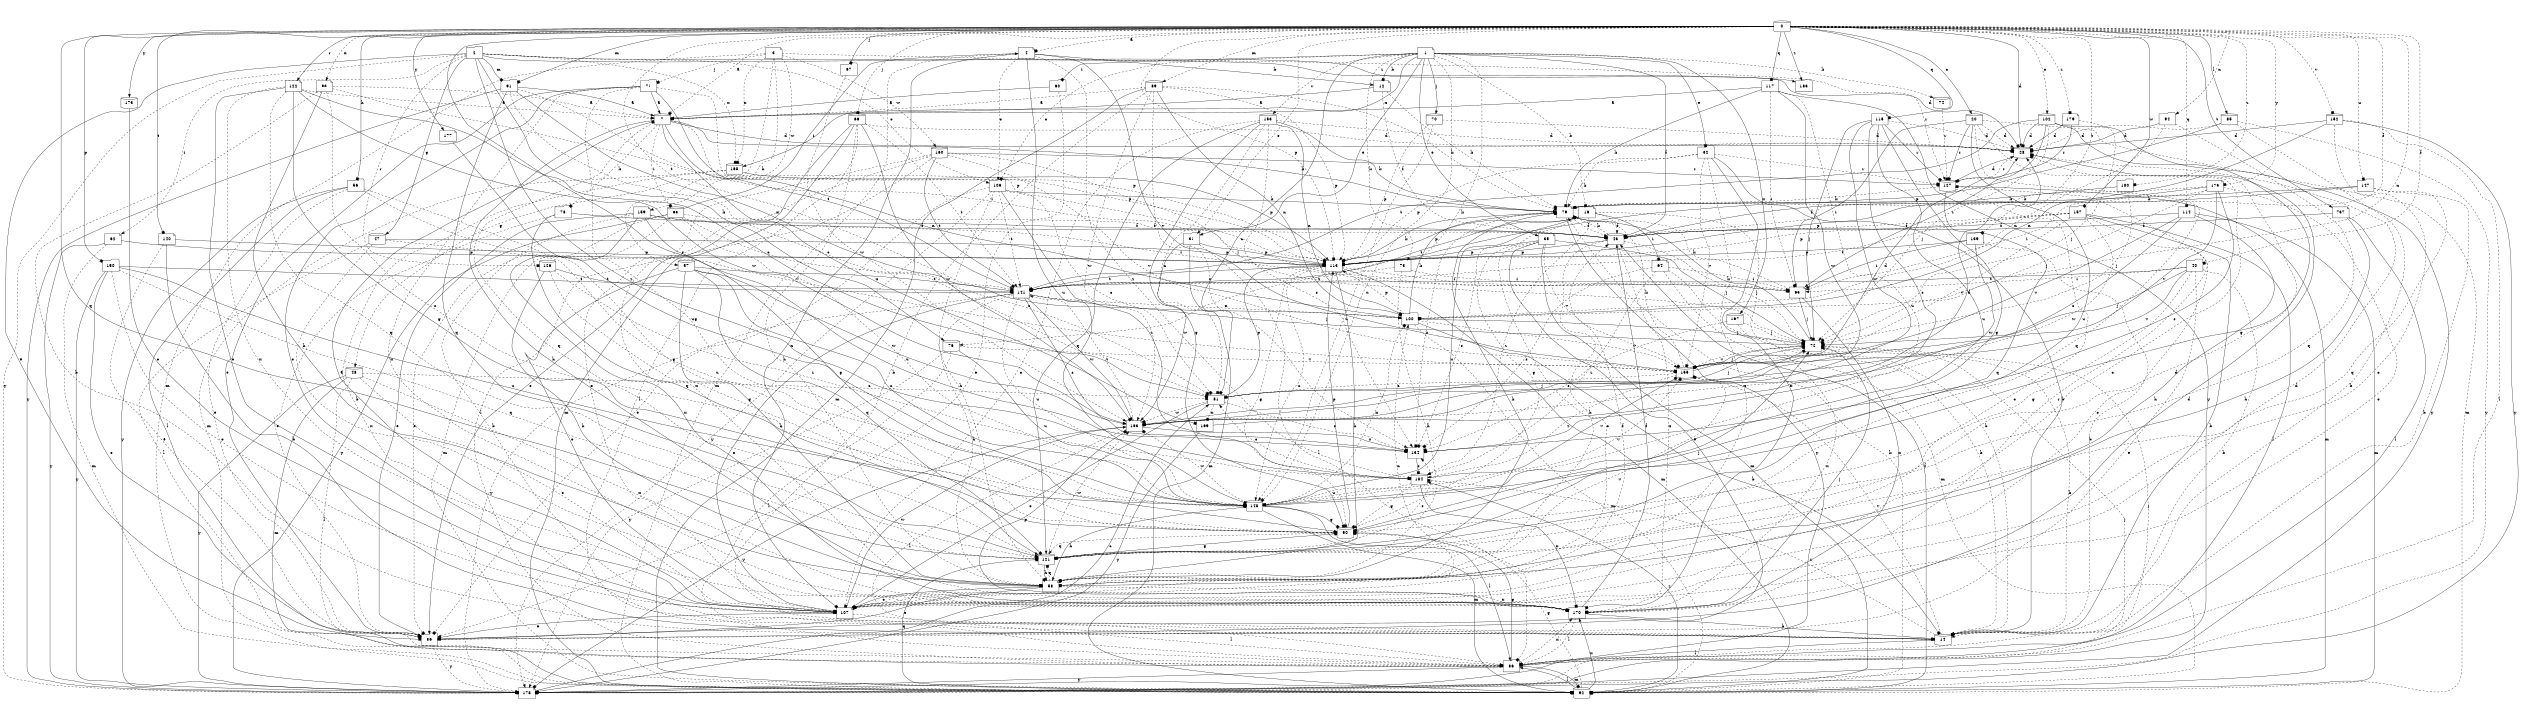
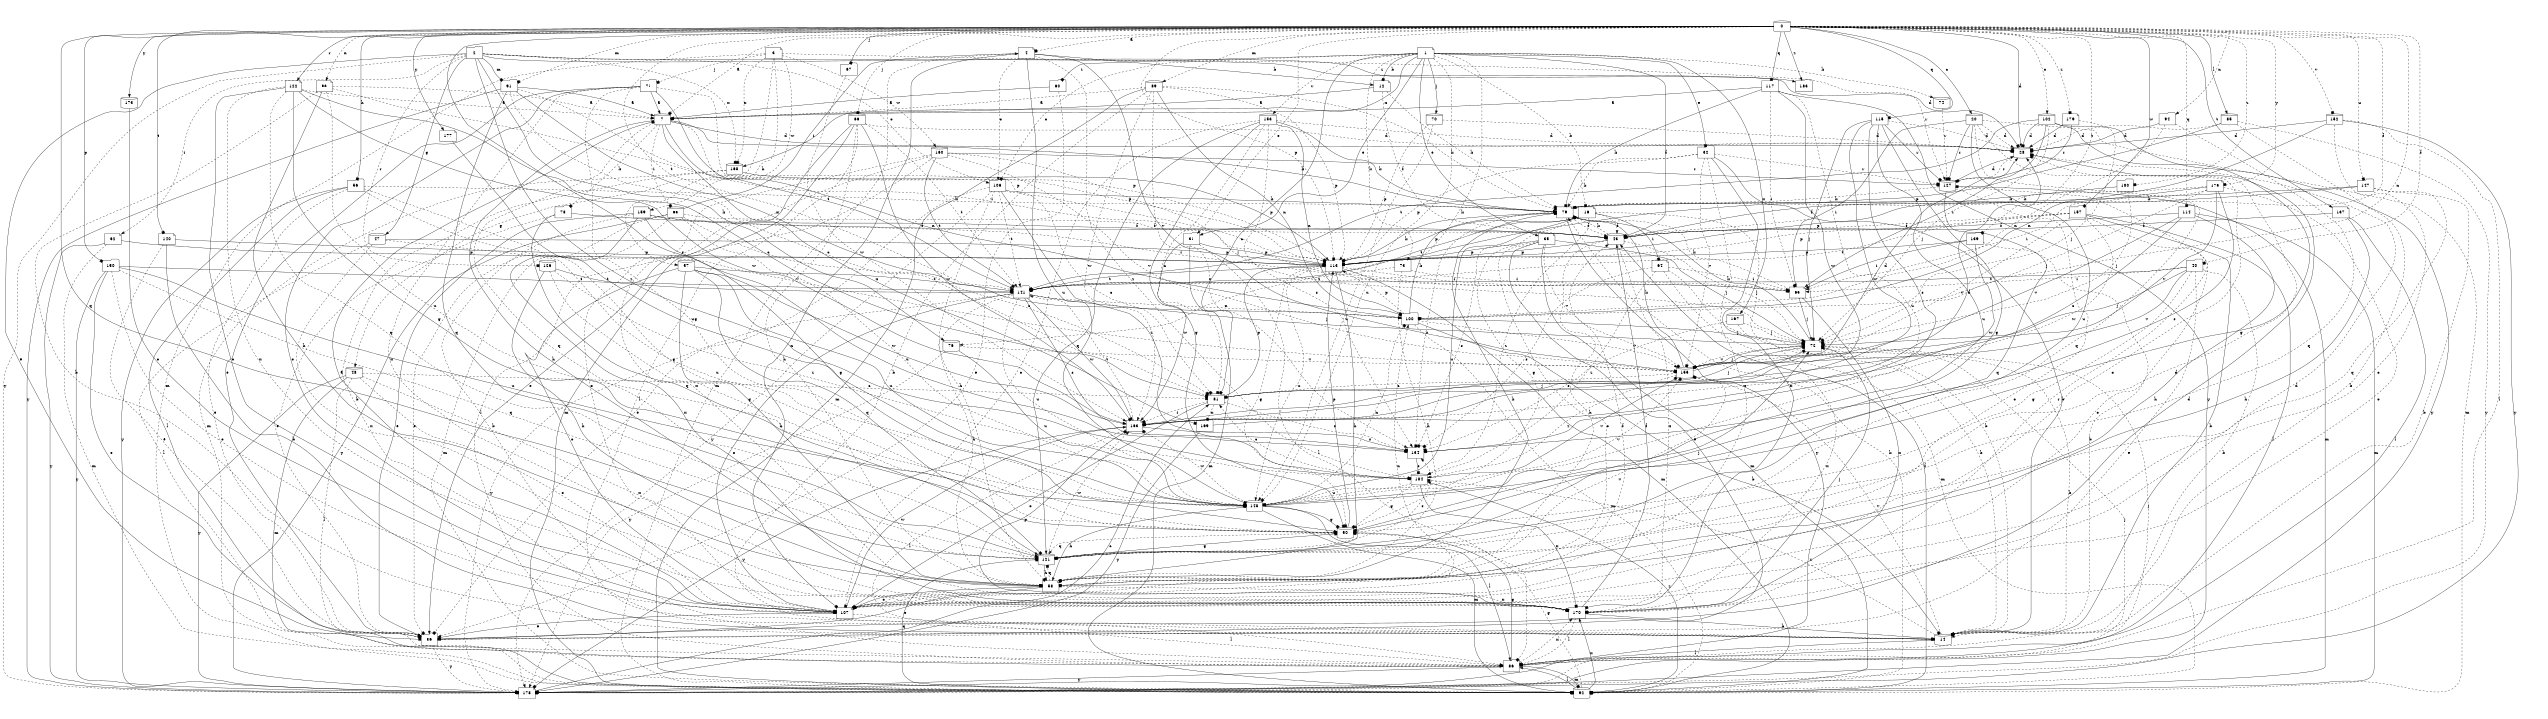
(1144, 29) -> (1144, 29)
none -> (959, 201)
(2341, 212) -> (2341, 212)
(1644, 277) -> (1644, 277)
(1178, 413) -> (1178, 413)
(948, 628) -> none
